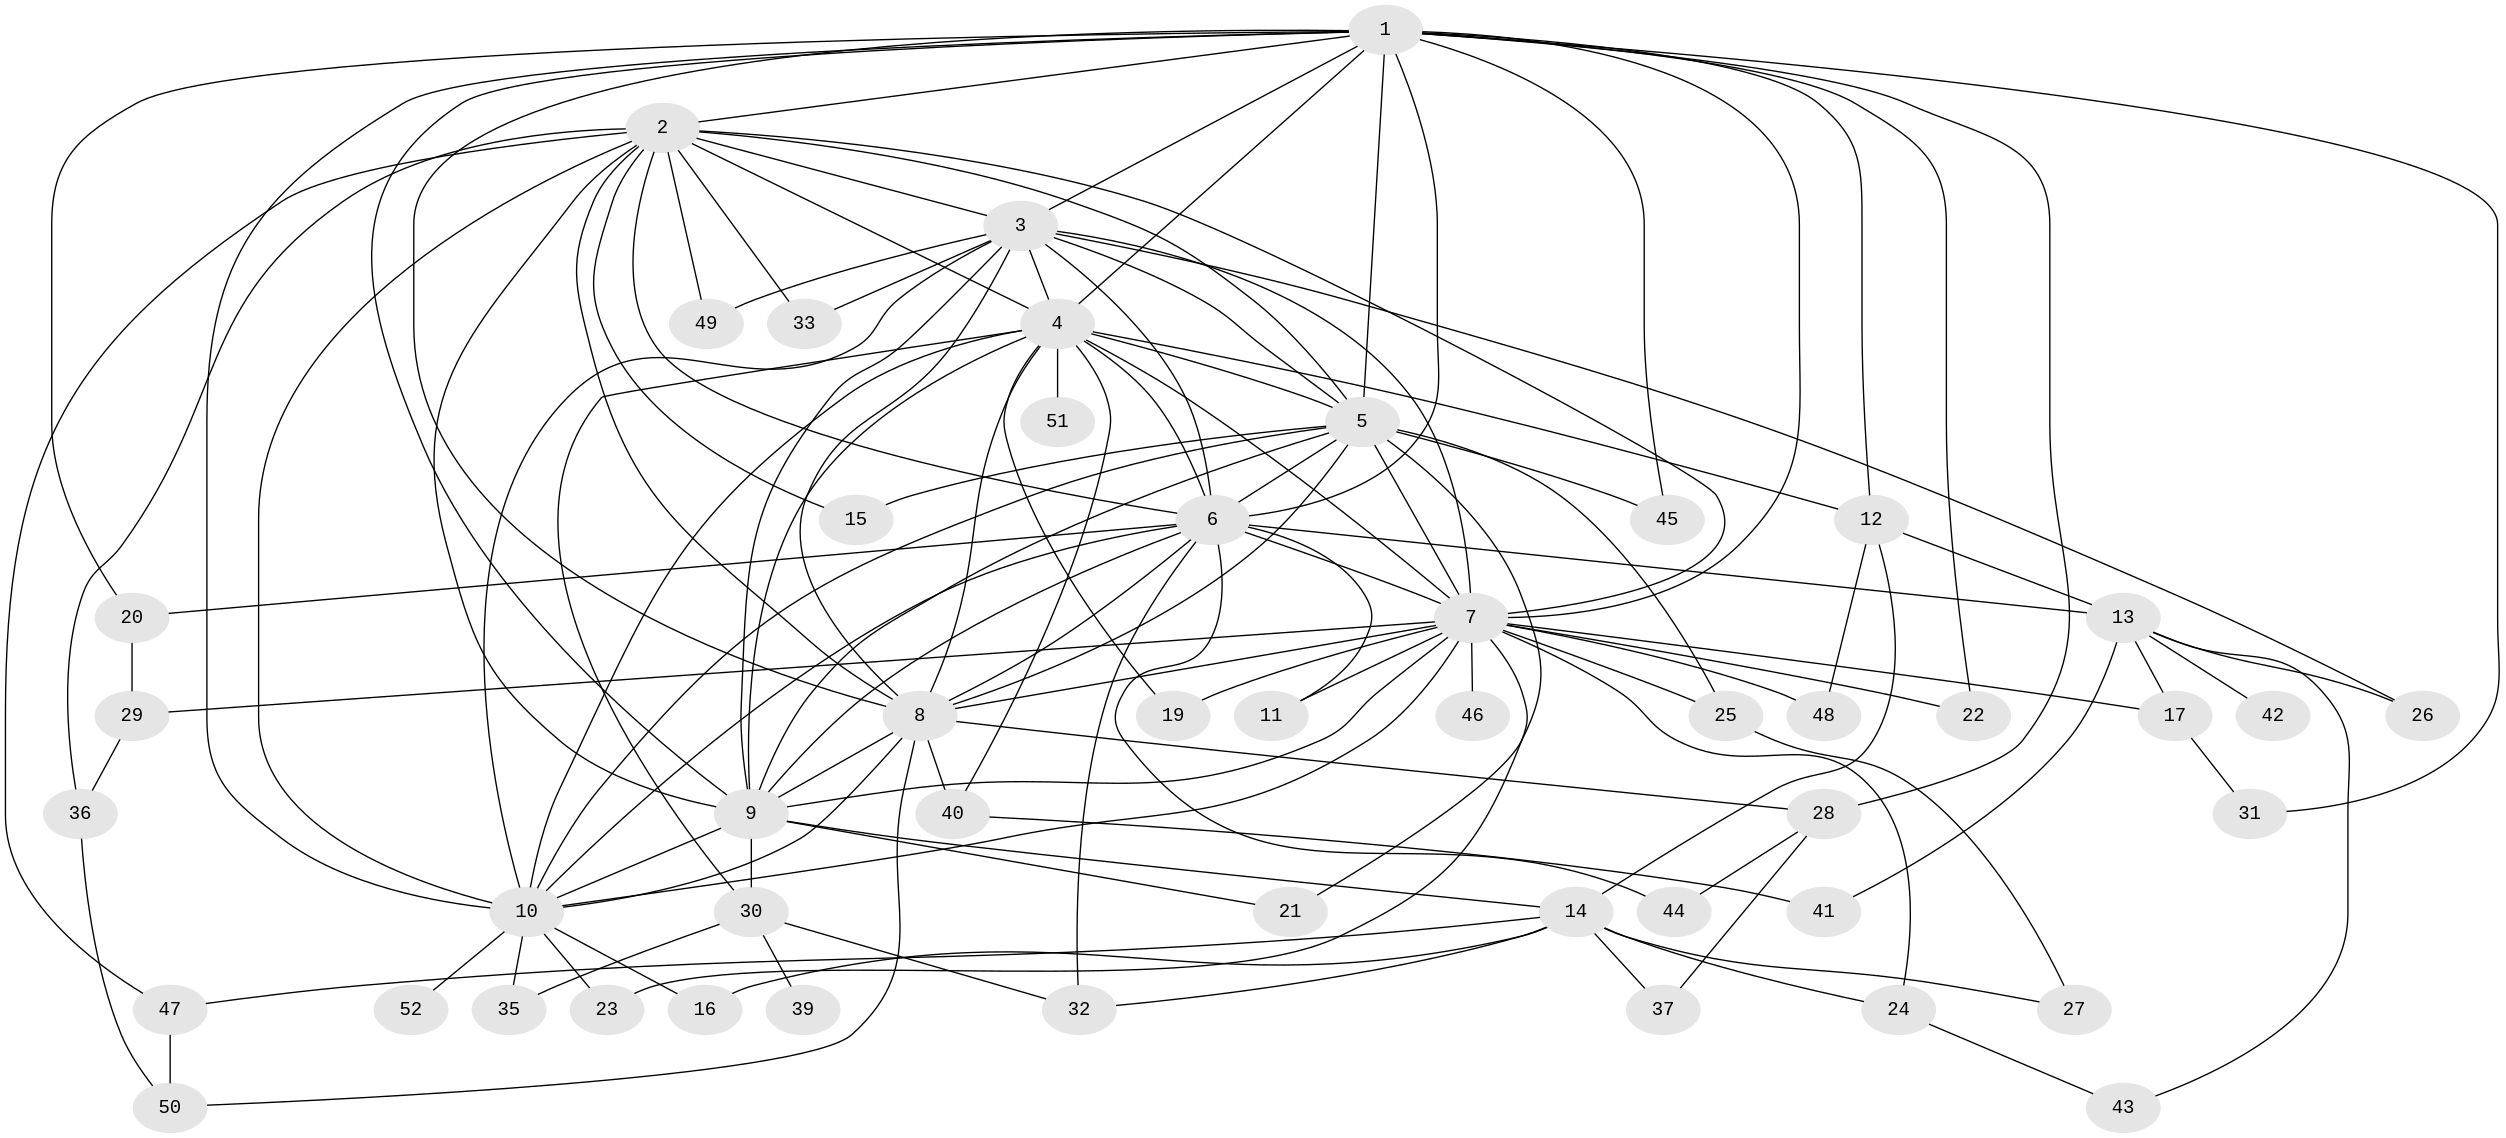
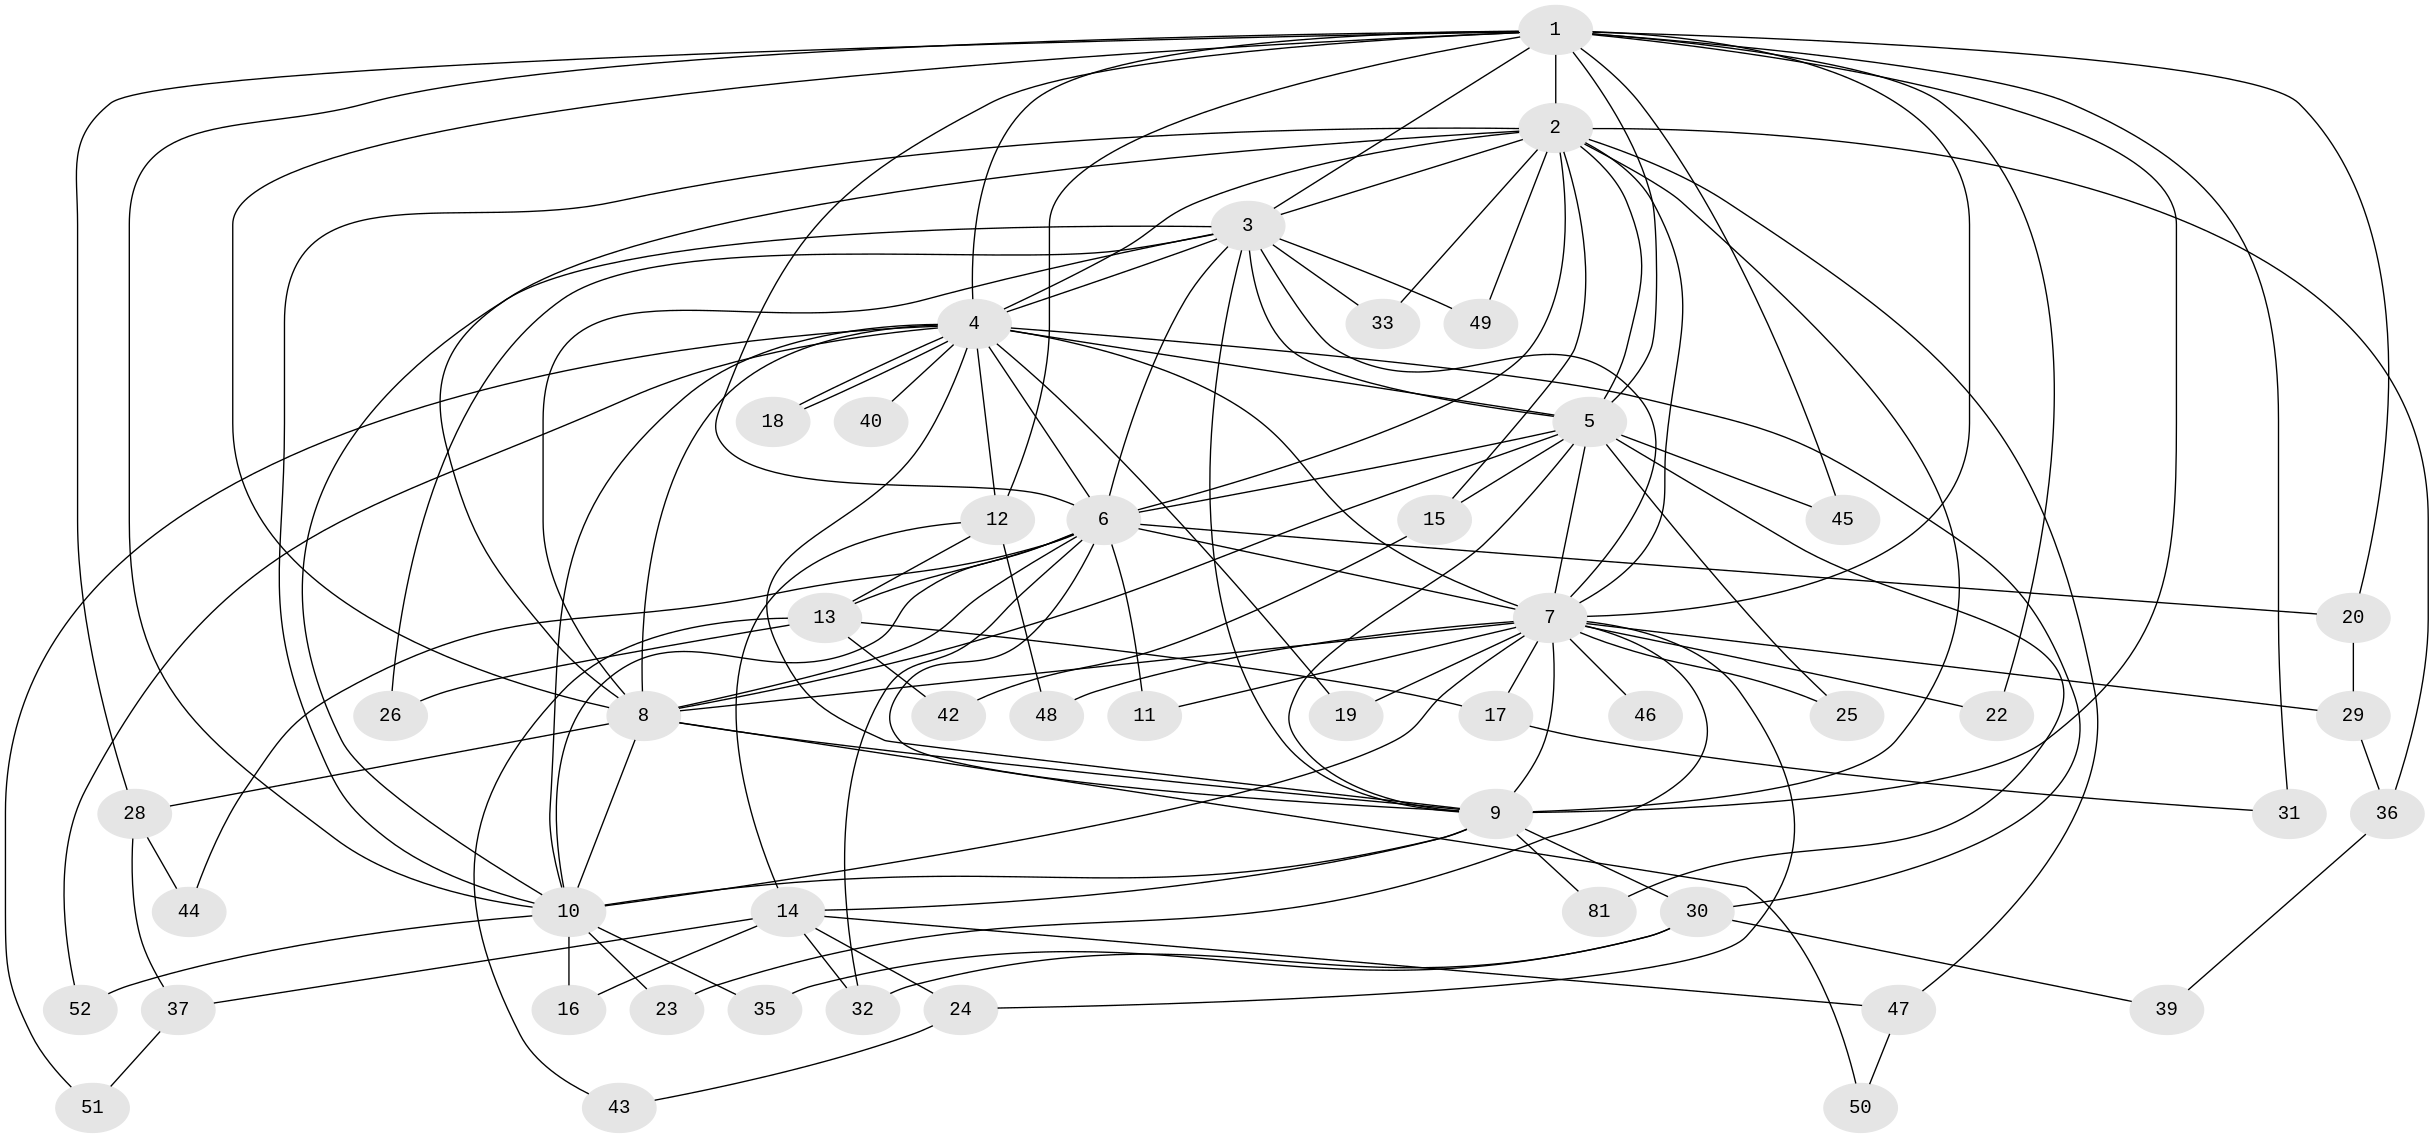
none -> (773, 422)
none -> (366, 509)
(872, 561) -> none
none -> (1198, 634)
(936, 765) -> none
(1290, 912) -> (1599, 912)
(1824, 912) -> none
(103, 980) -> (2277, 912)
(2074, 1010) -> none
none -> (135, 1059)
